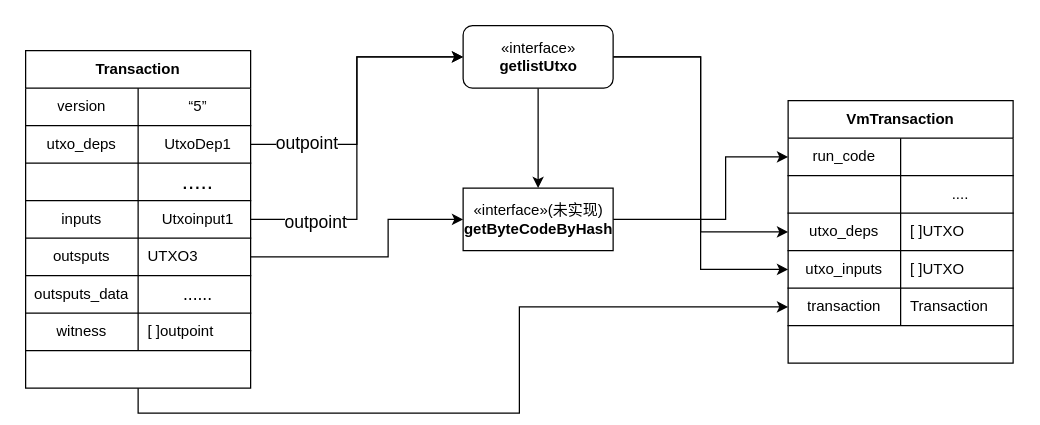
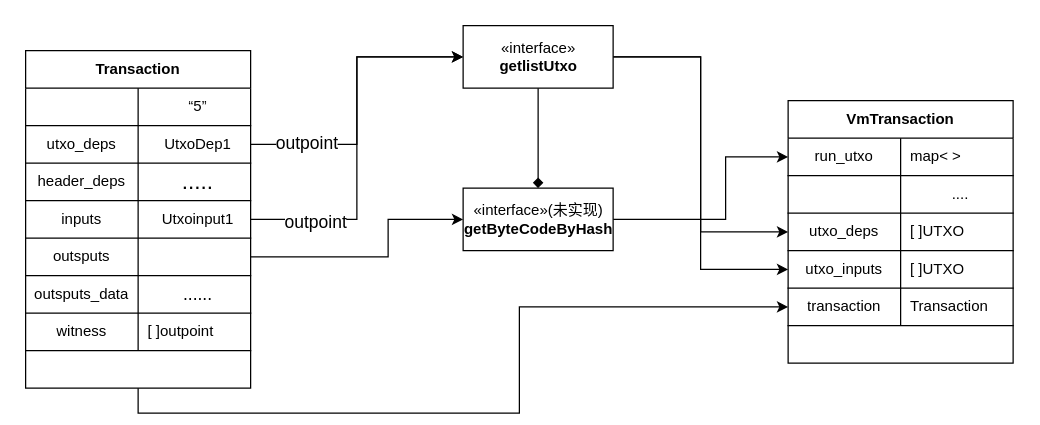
(538, 57) -> (538, 57)
(82, 107) -> none
(844, 157) -> (844, 157)
none -> (957, 157)
(538, 178) -> (538, 177)
none -> (82, 182)
(194, 257) -> none
